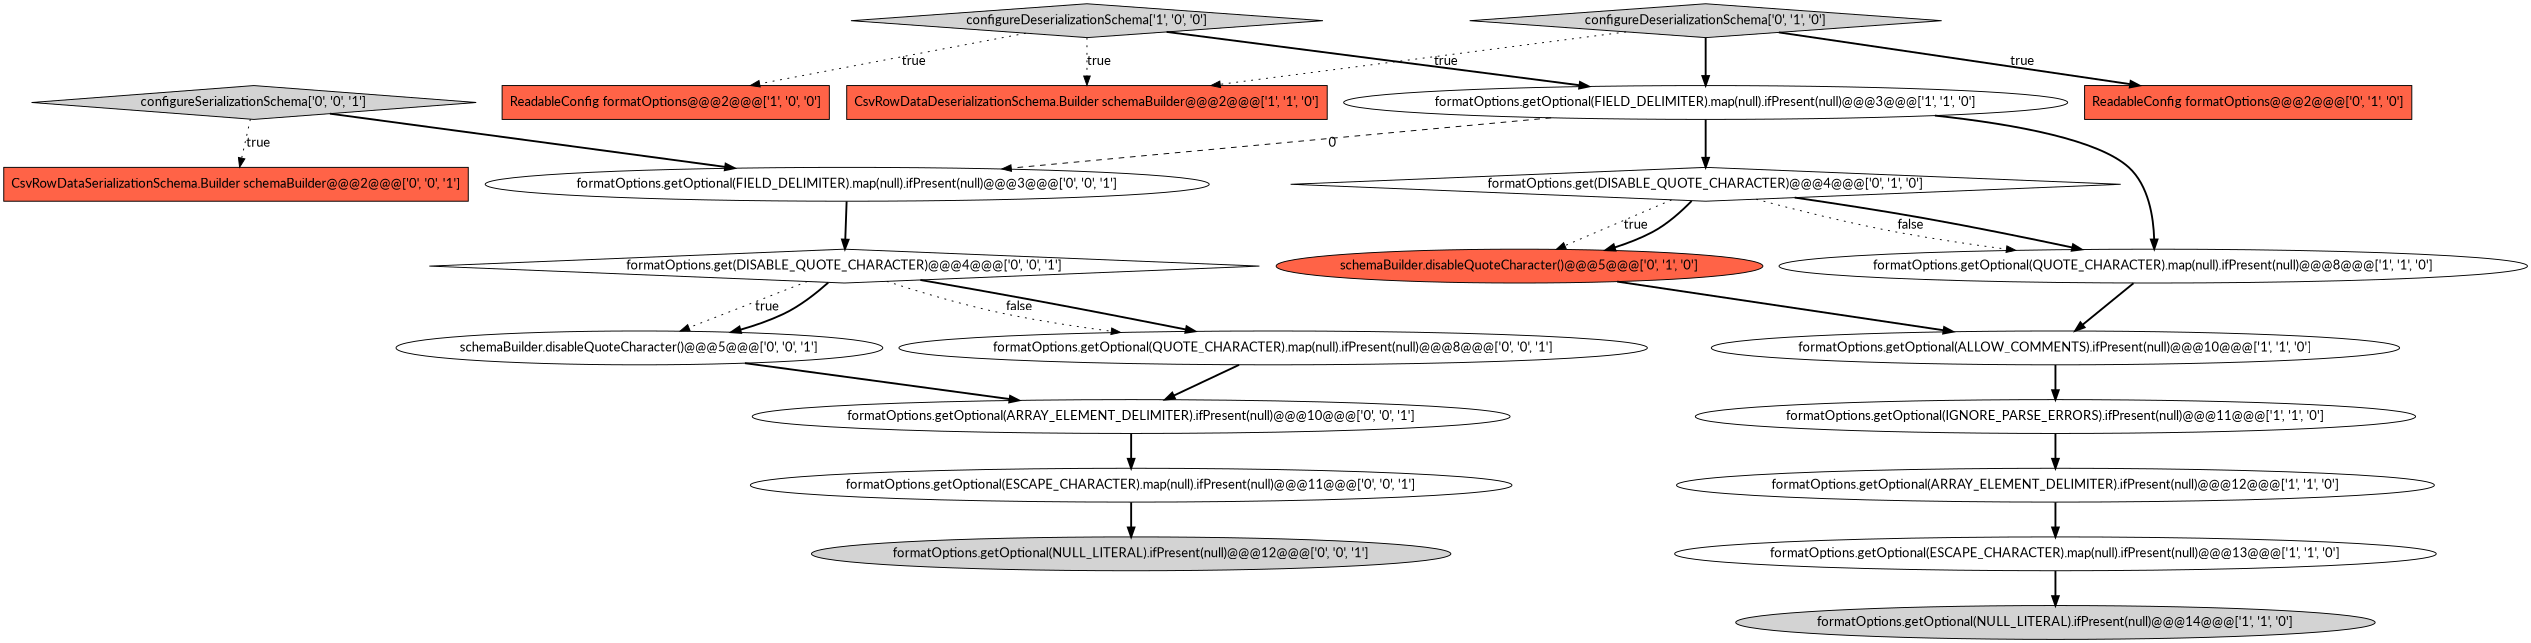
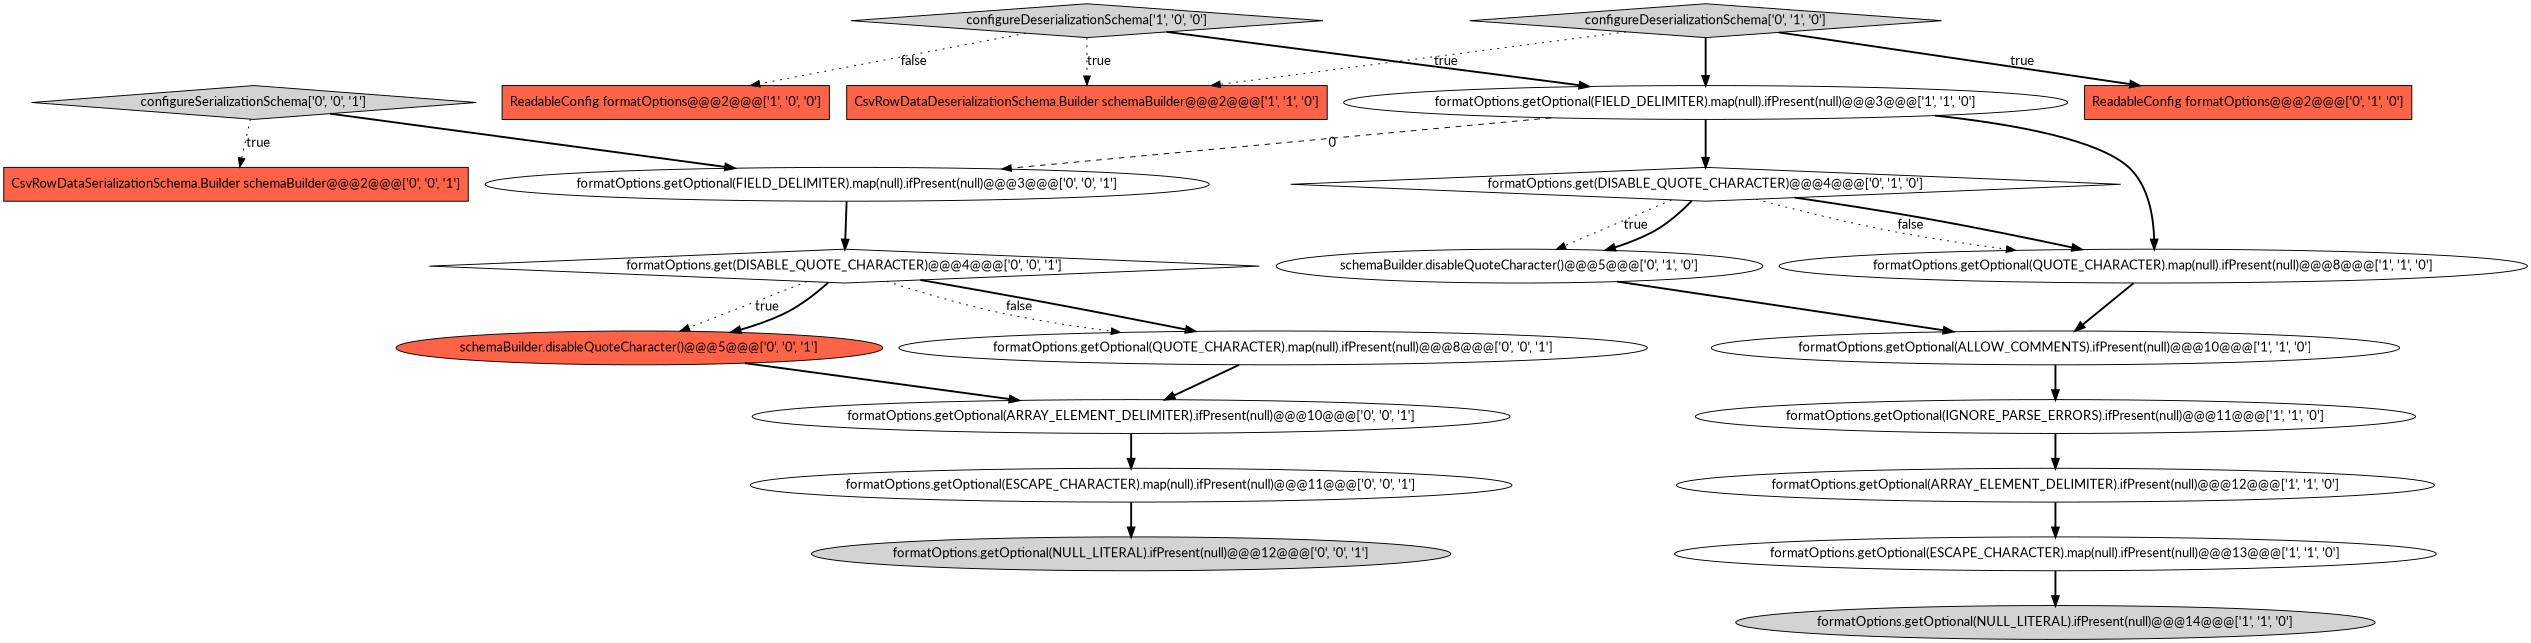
(914, 62) -> (914, 62)
(1519, 266) -> (1519, 266)
(639, 348) -> (639, 348)
